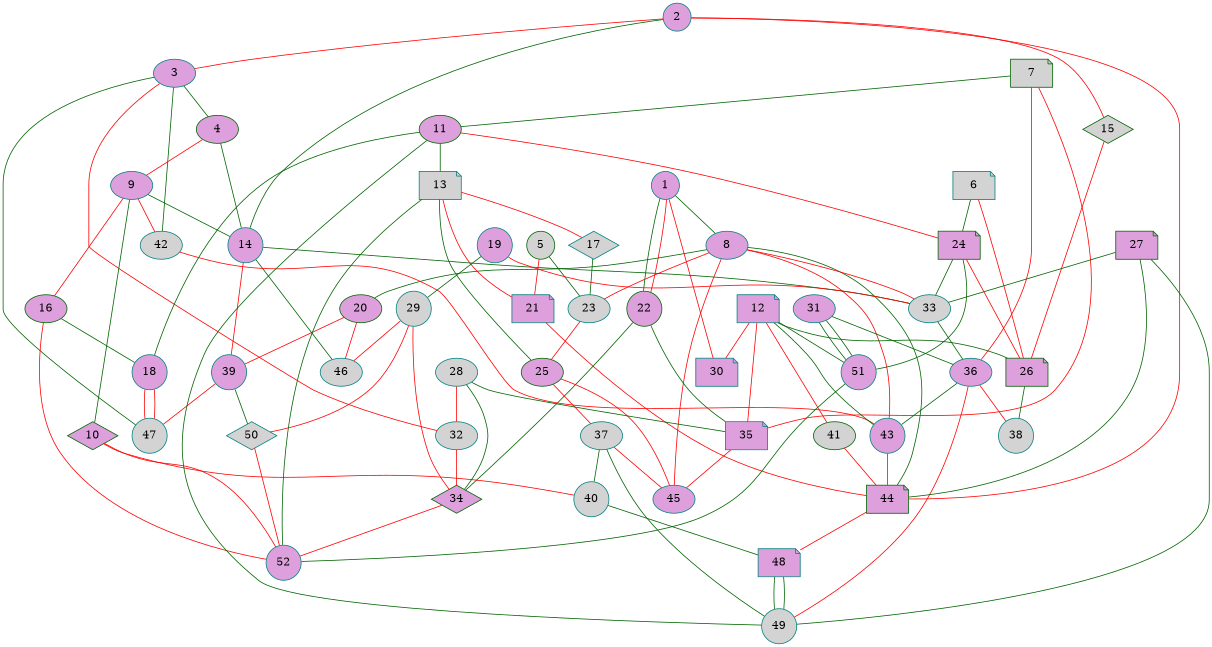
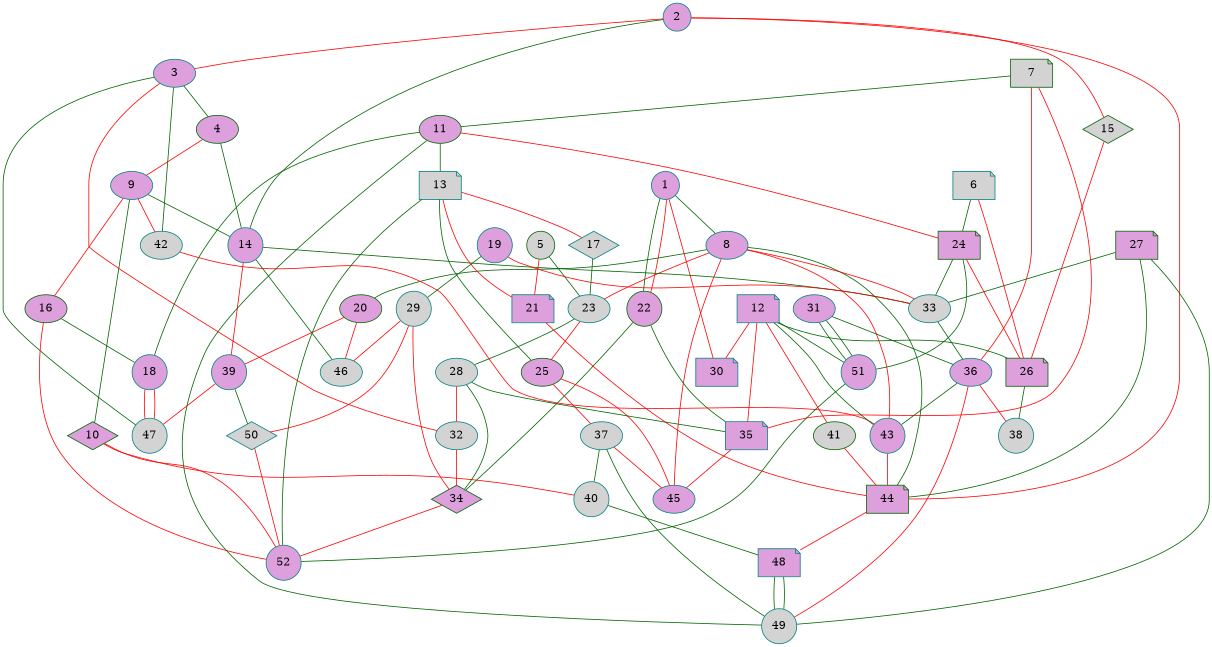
none -> (525, 343)
